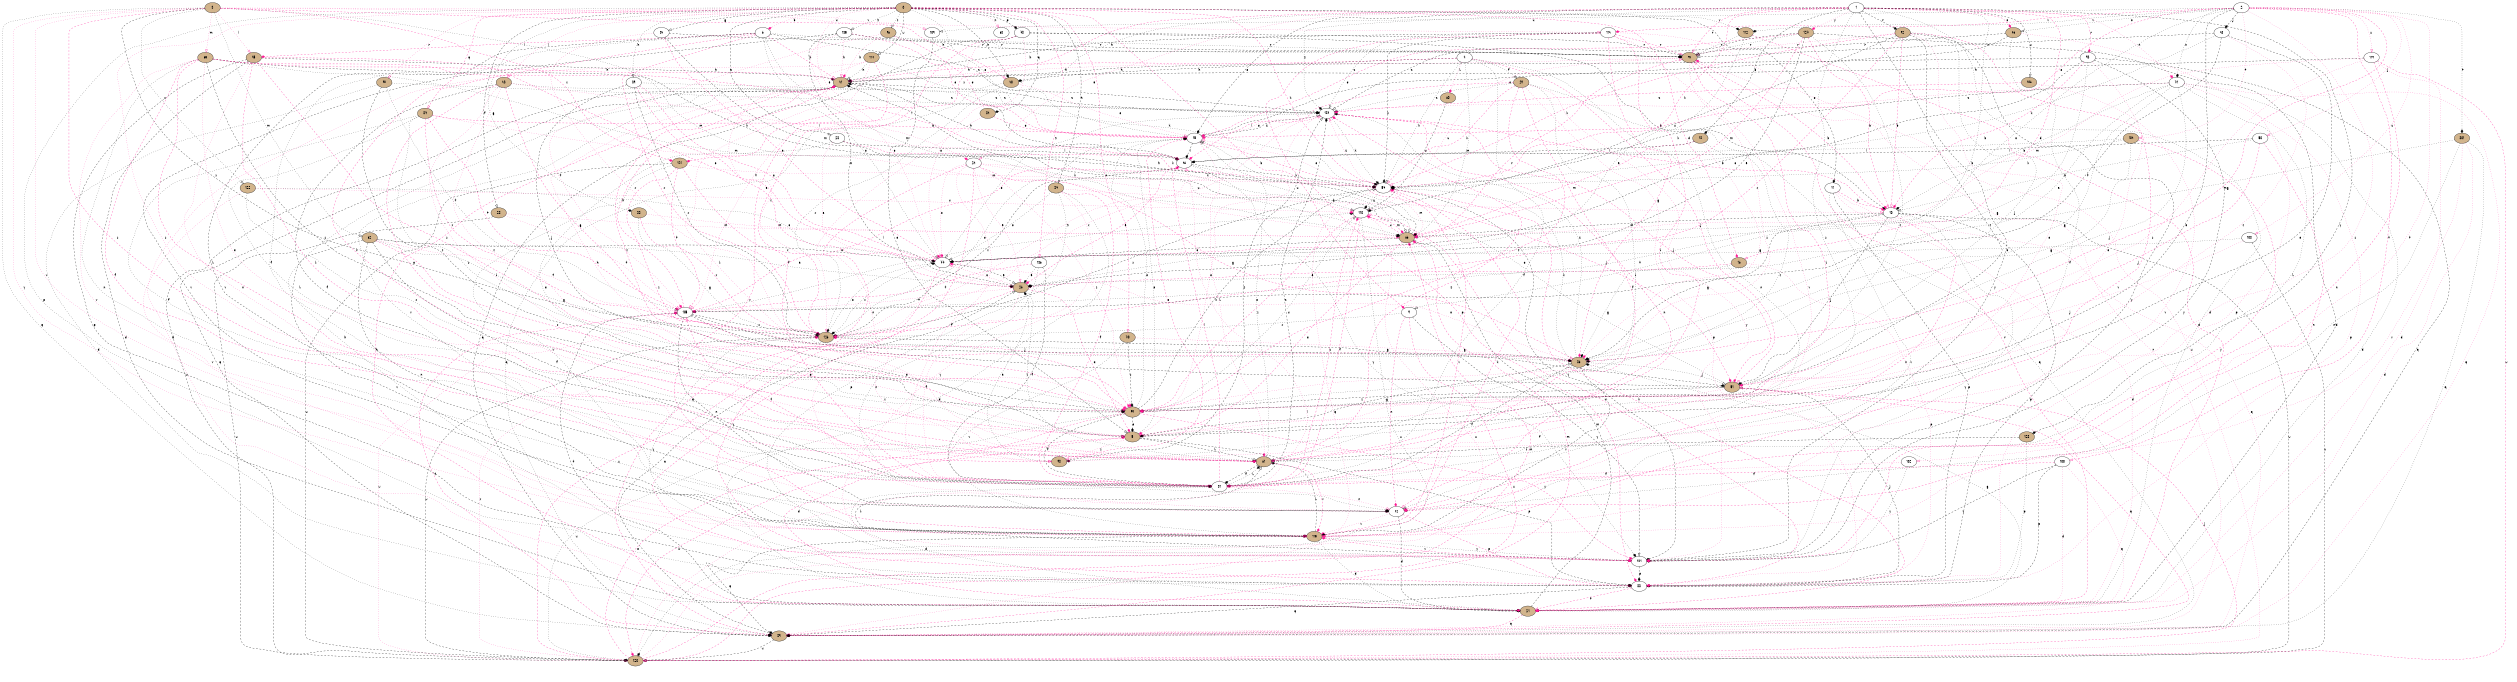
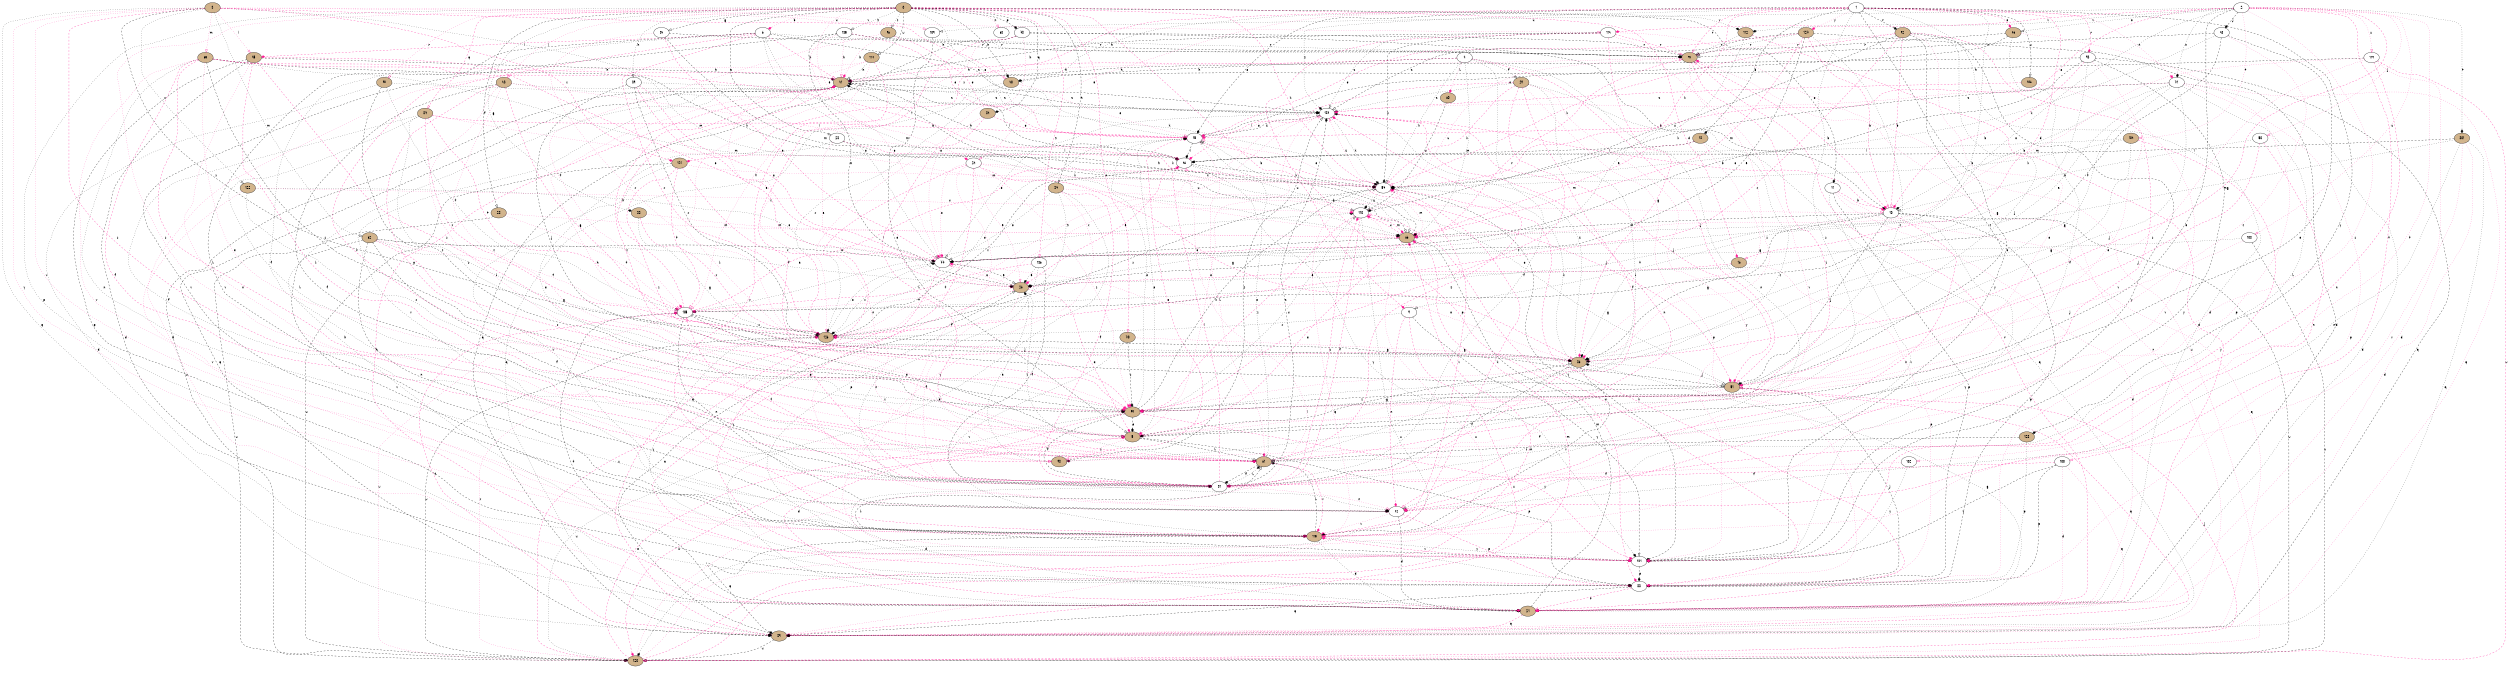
(1644, 154) -> (1856, 154)
(1102, 352) -> (1102, 352)
(1661, 363) -> (954, 349)
